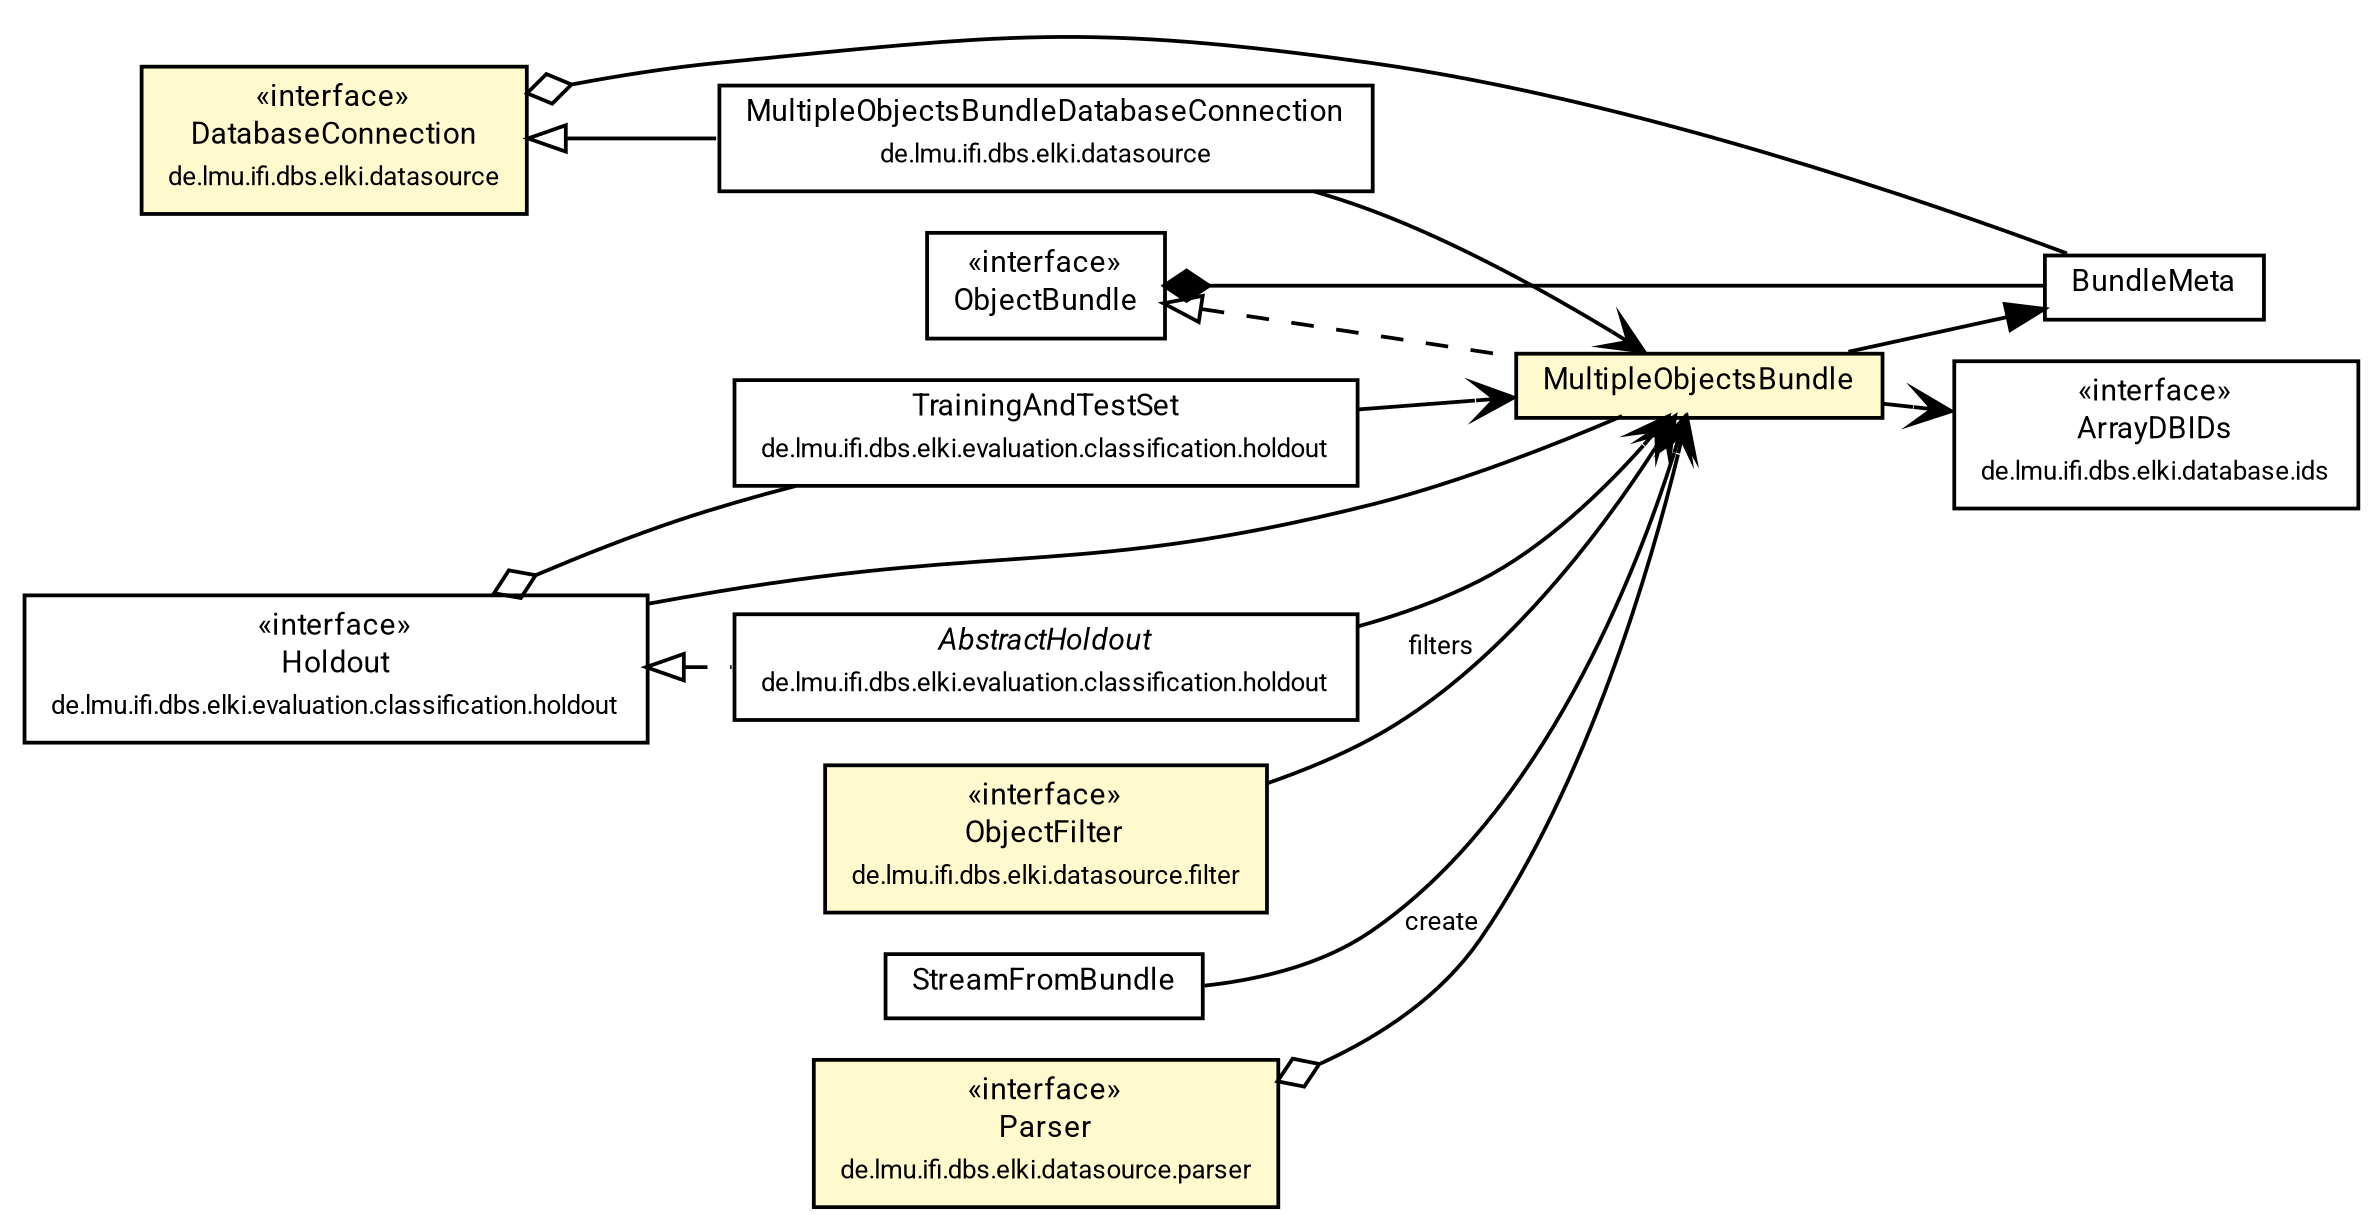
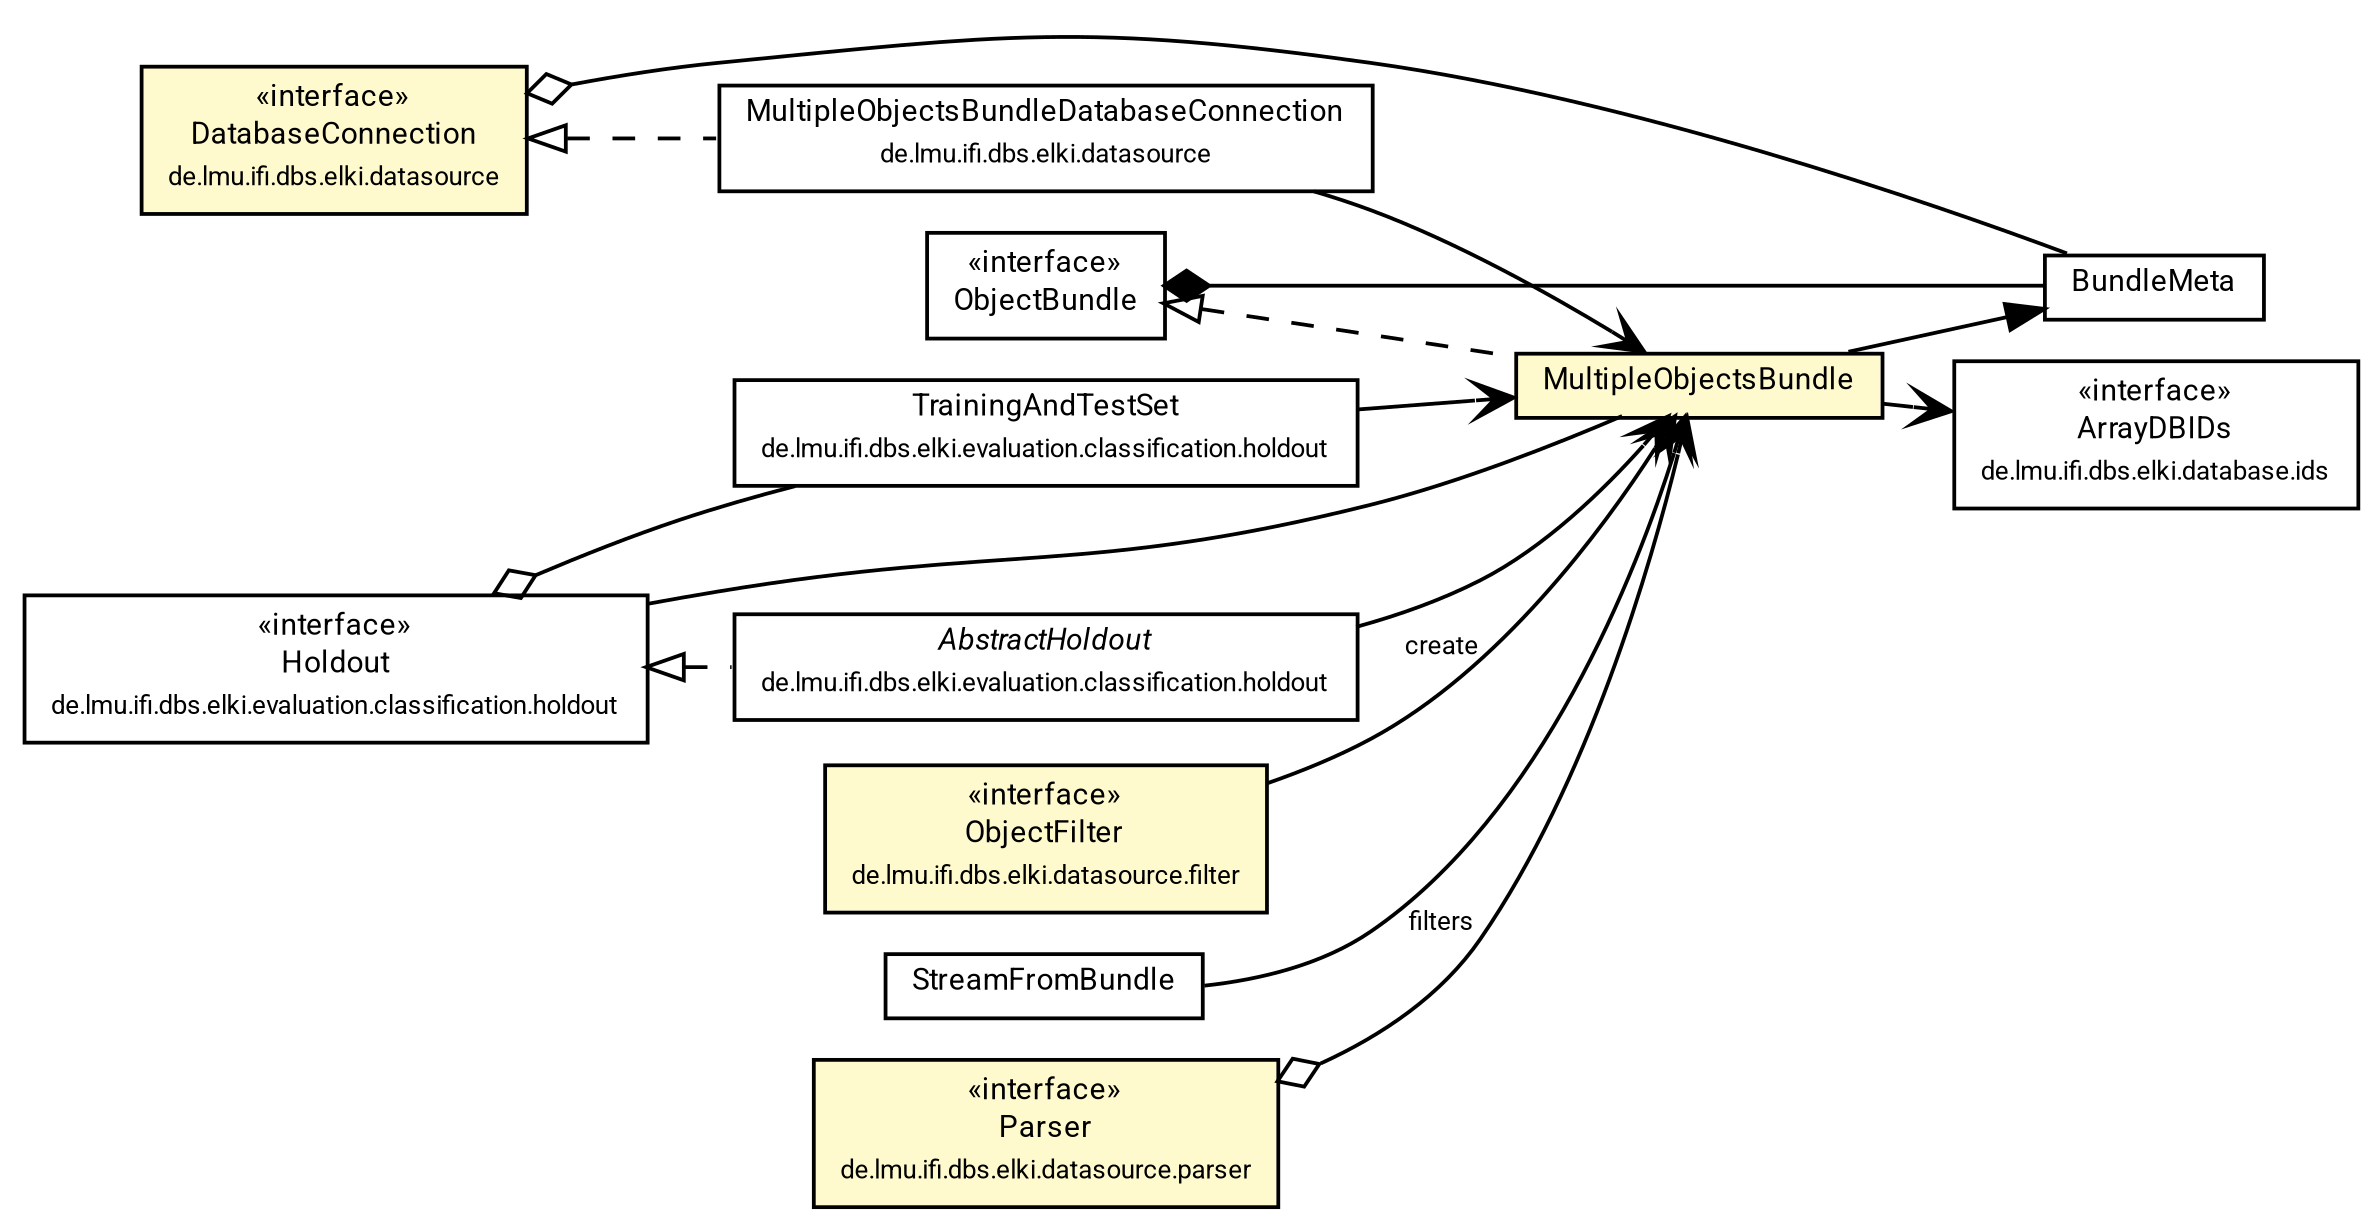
(642, 138) -> (642, 138)
(1443, 648) -> (1443, 648)
(1443, 924) -> (1443, 924)
